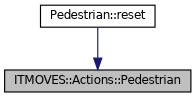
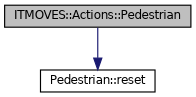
(98, 43) -> (98, 43)
